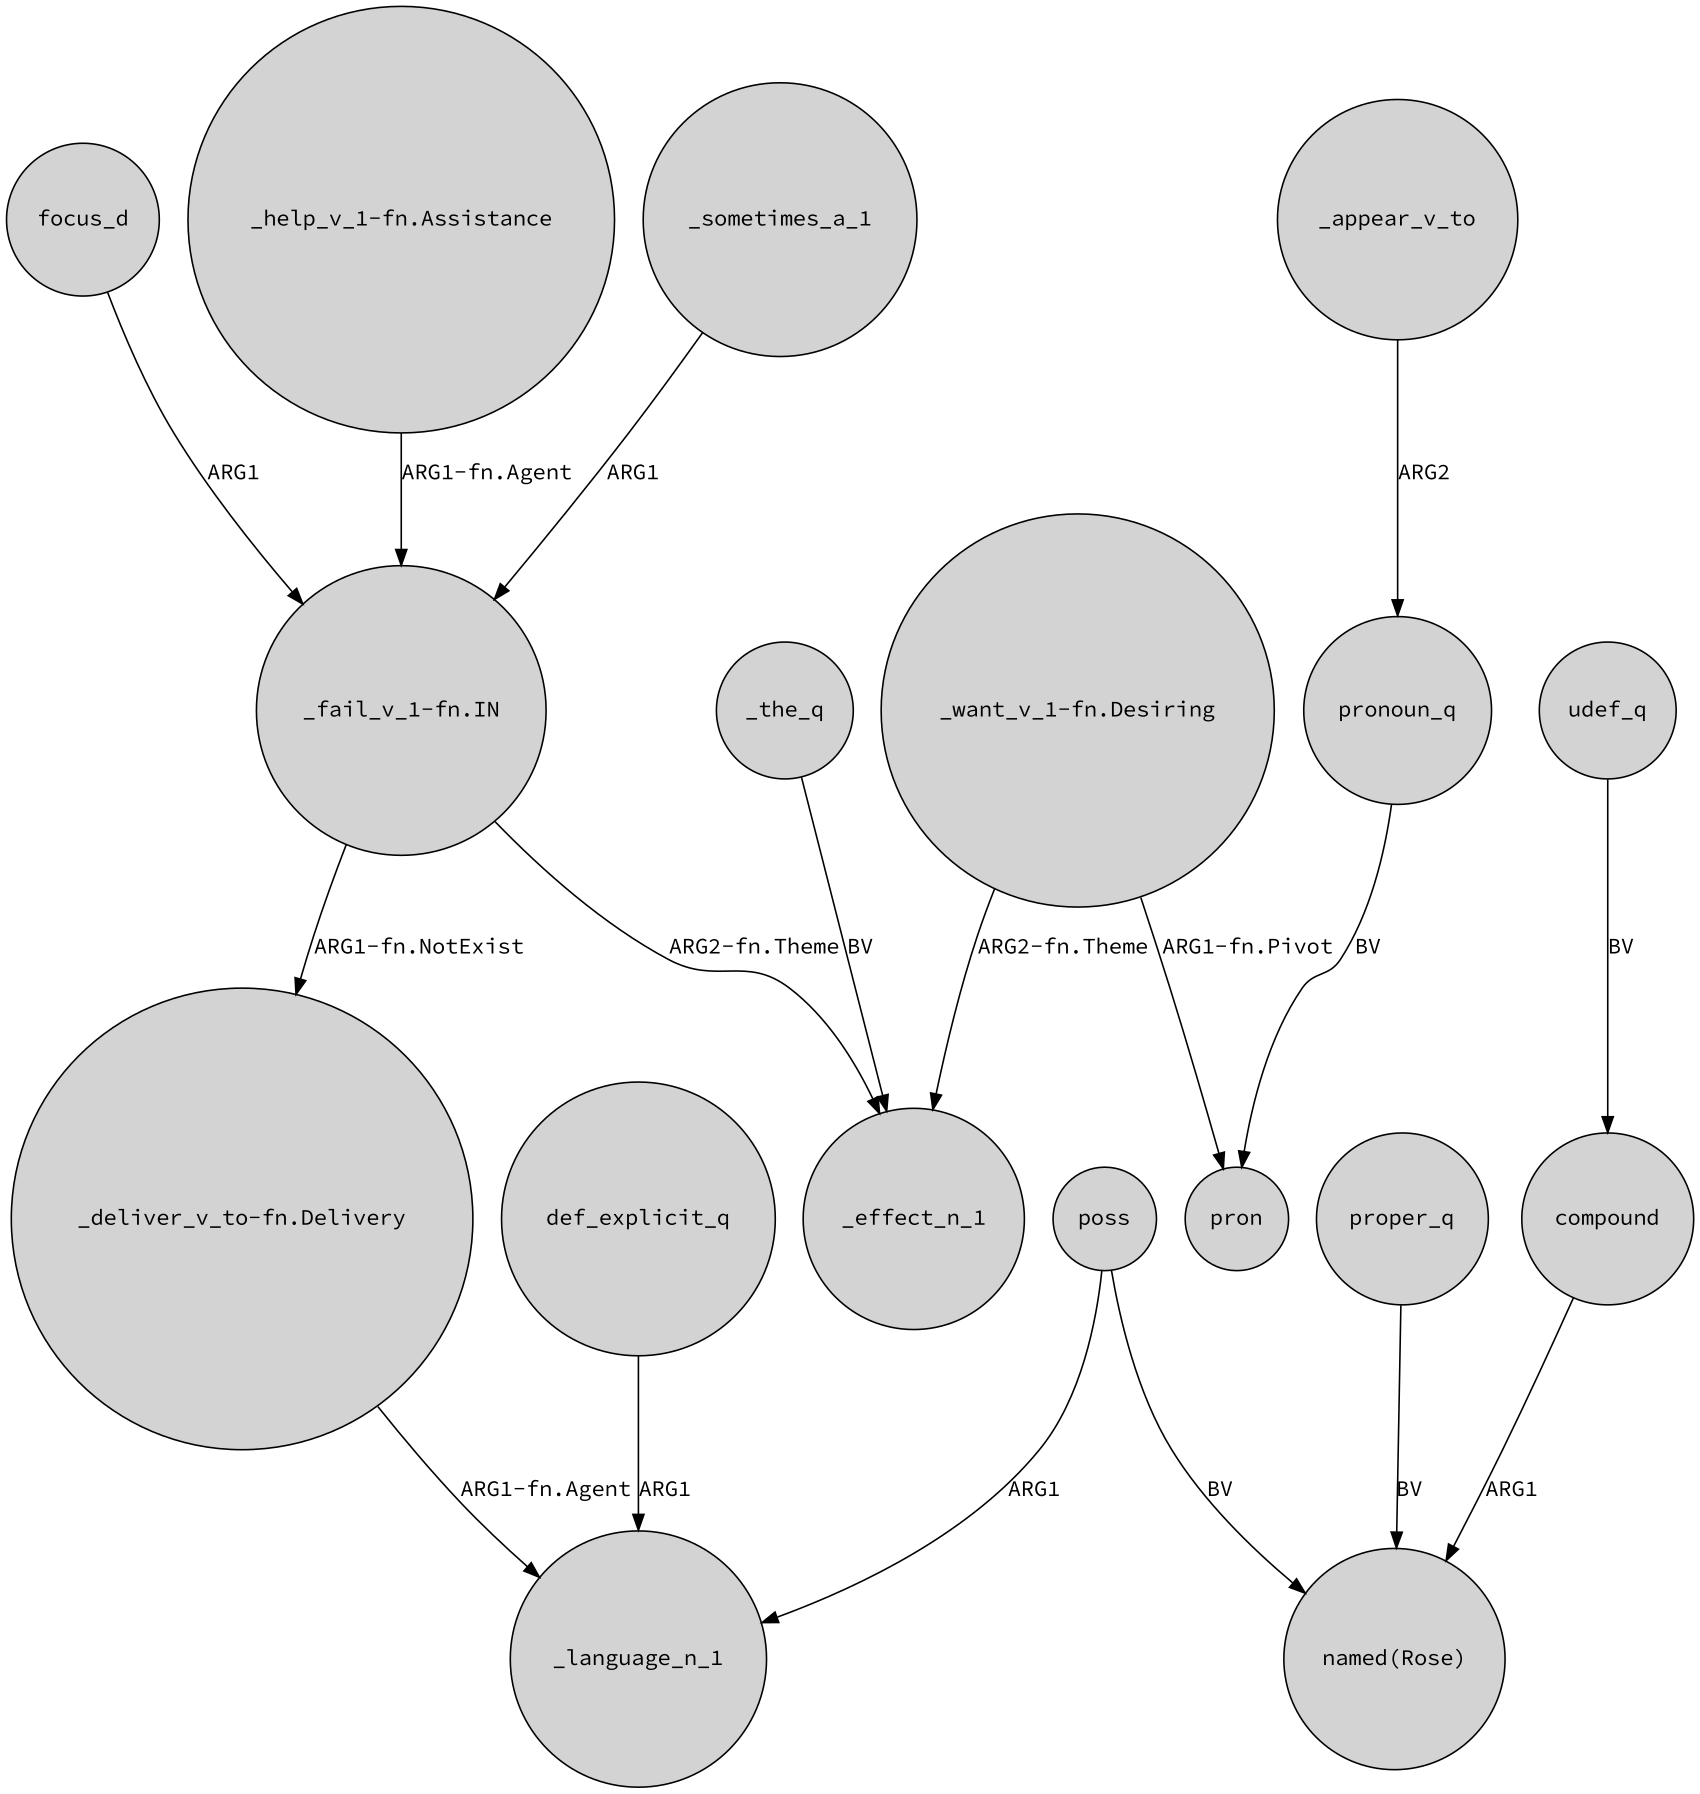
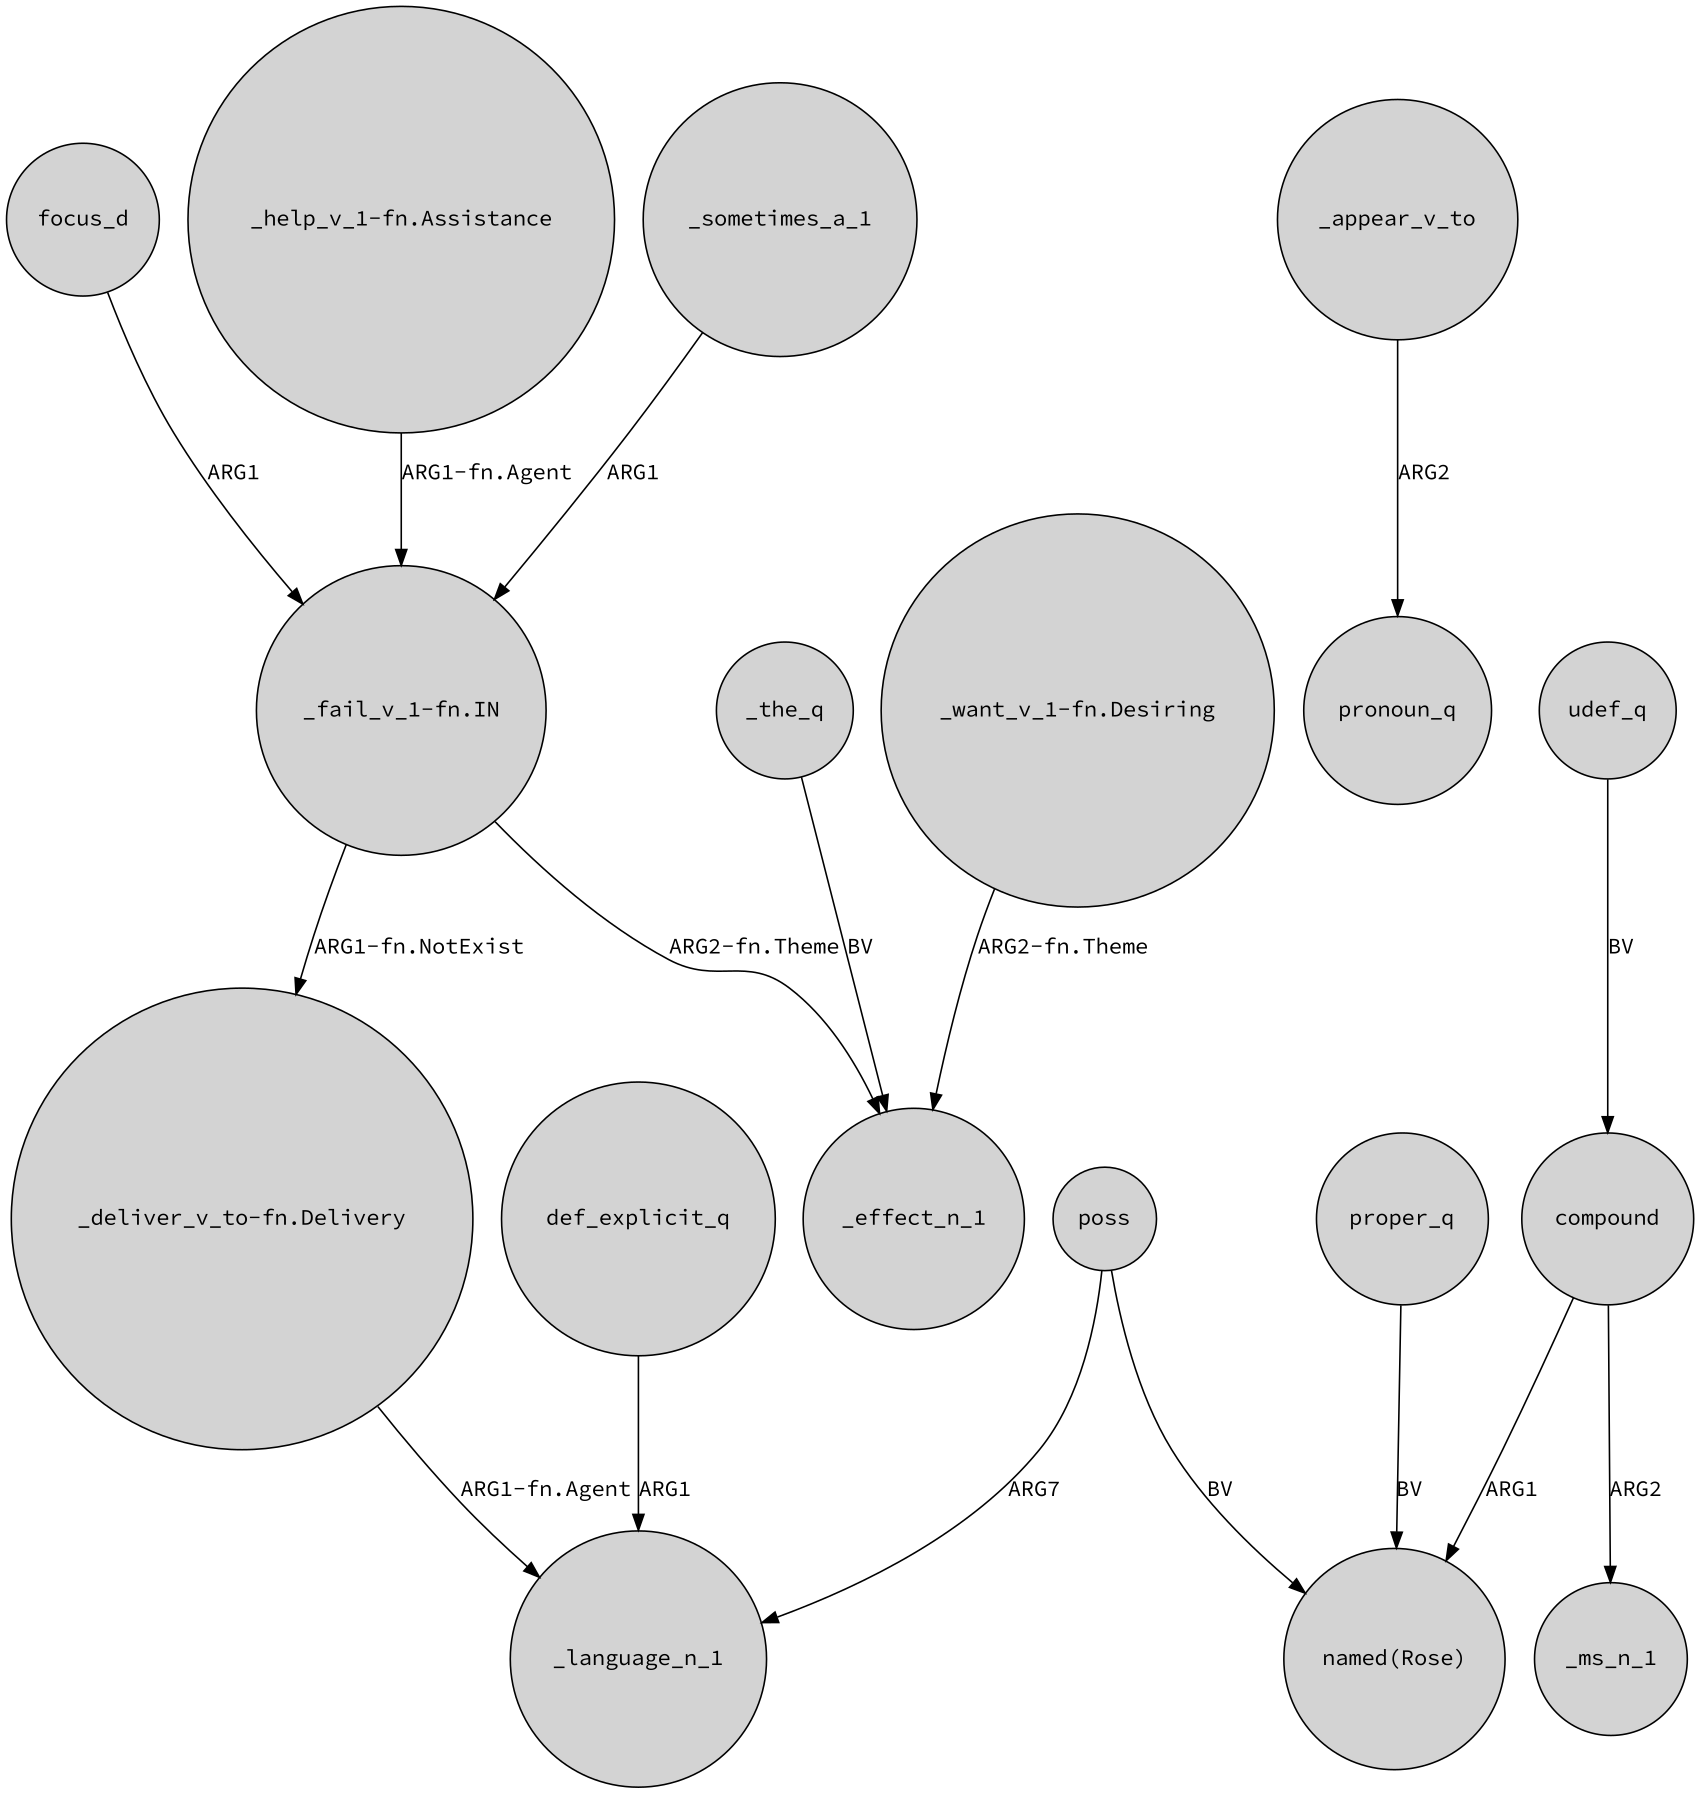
(1237, 1219) -> none
(1035, 1490) -> (1035, 1490)
none -> (1611, 1659)
